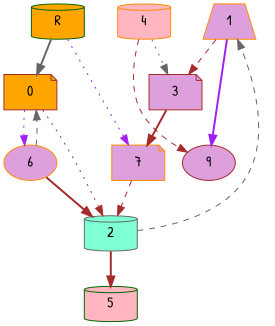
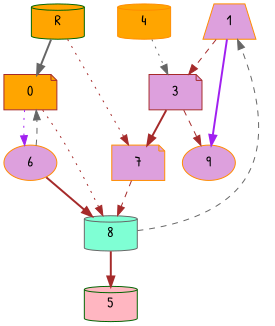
(144, 22) -> (144, 22)
(96, 88) -> (96, 88)
(137, 102) -> (190, 123)
(209, 163) -> (209, 163)
(111, 233) -> (111, 233)
